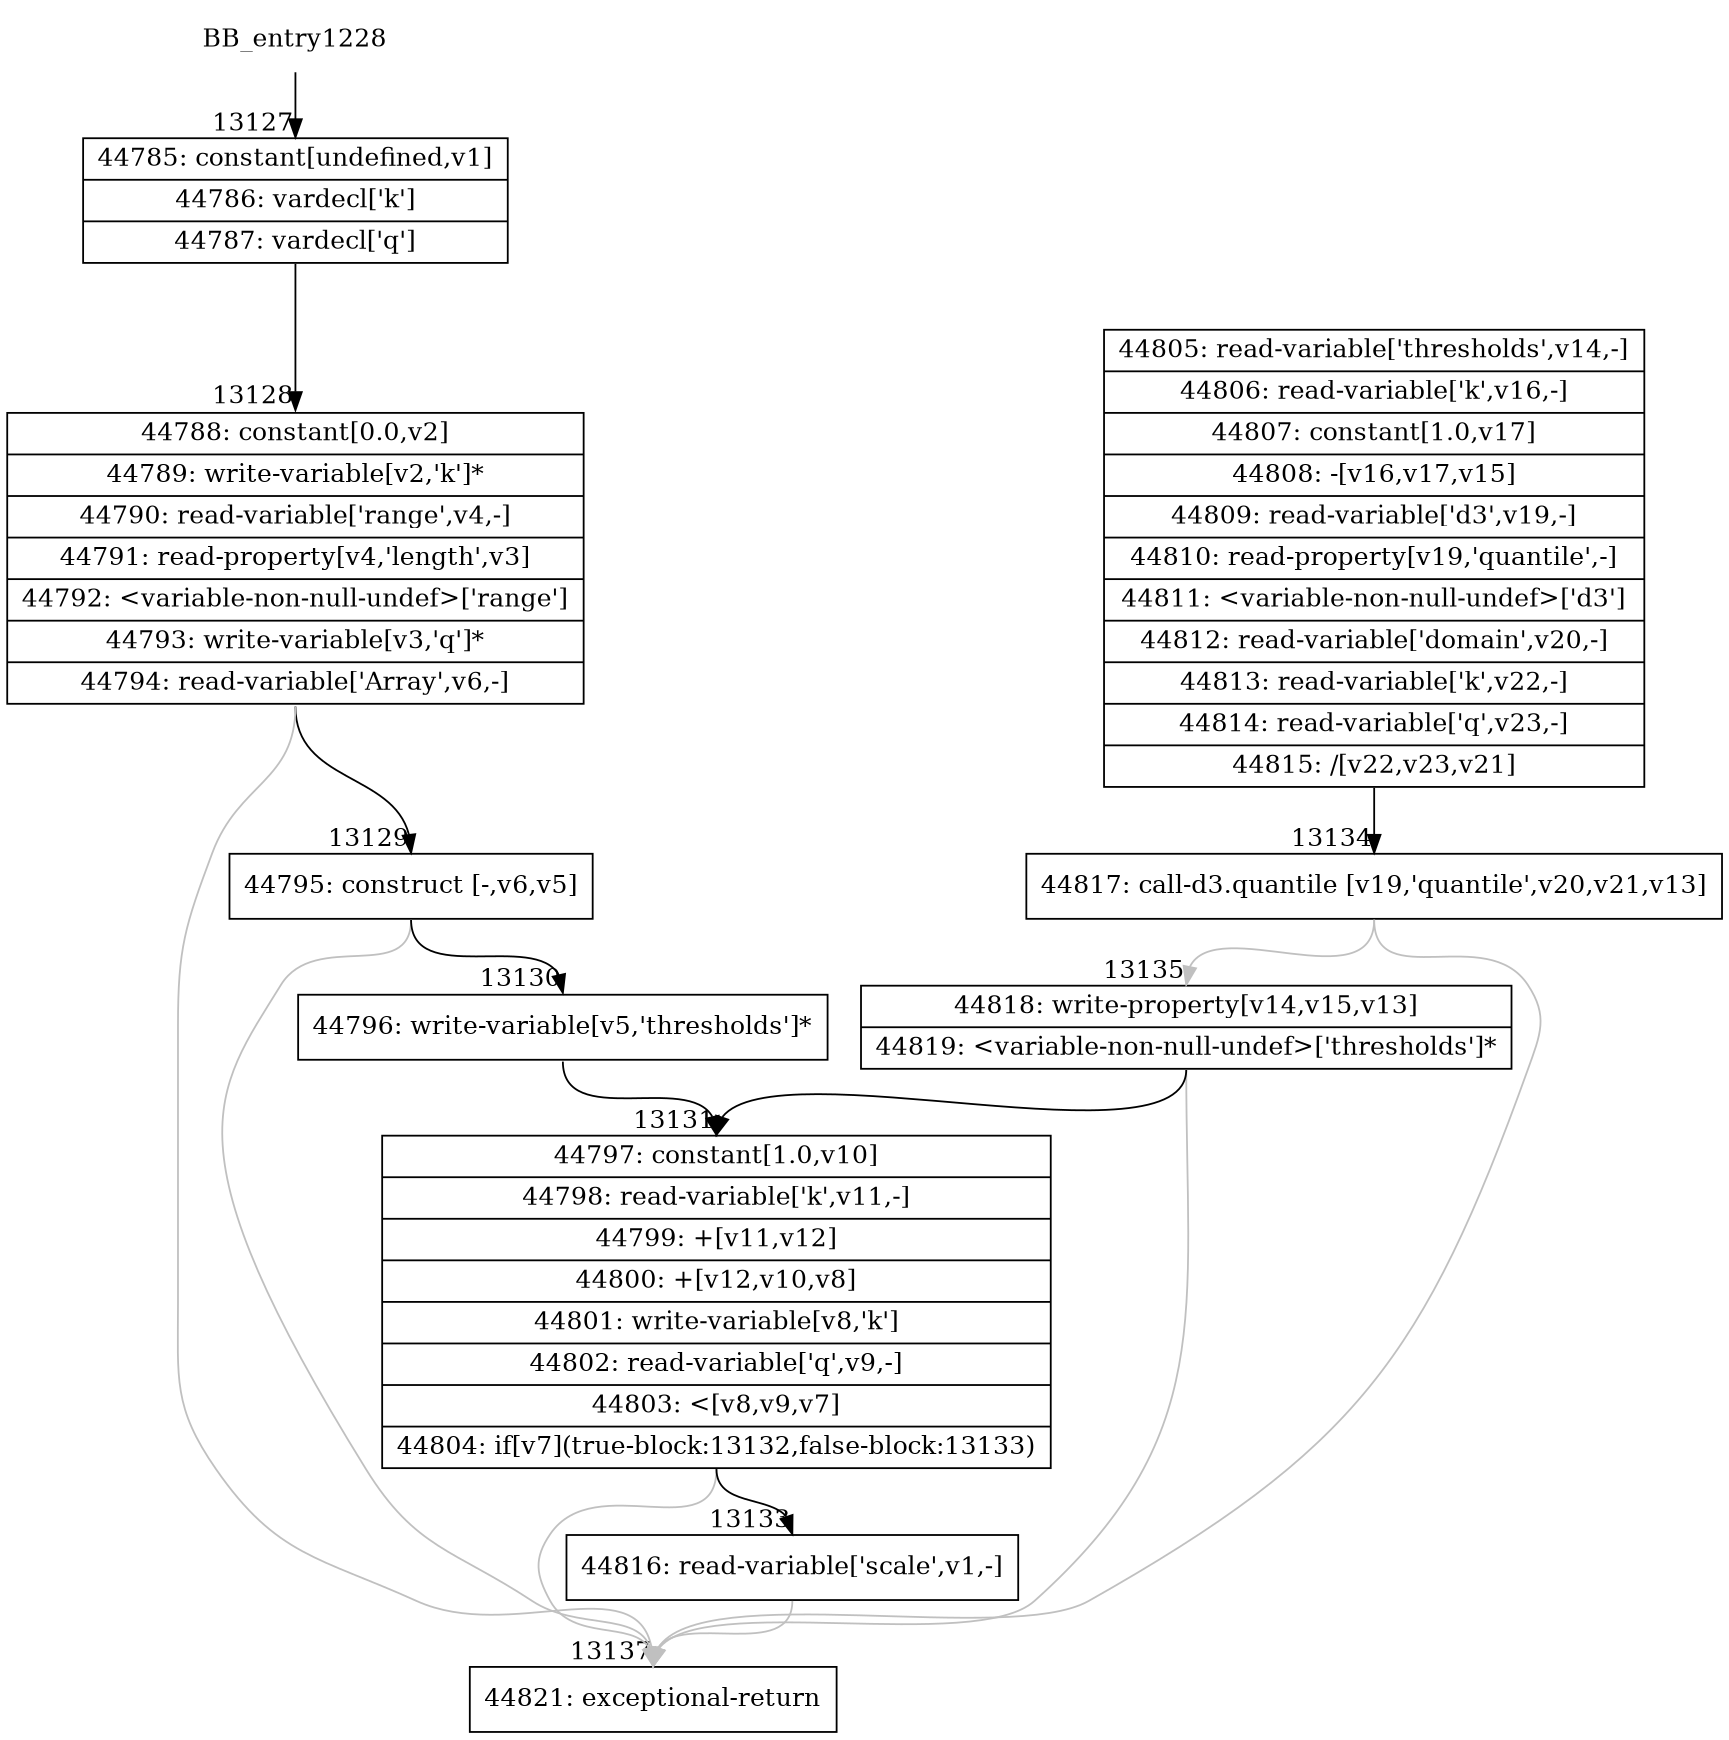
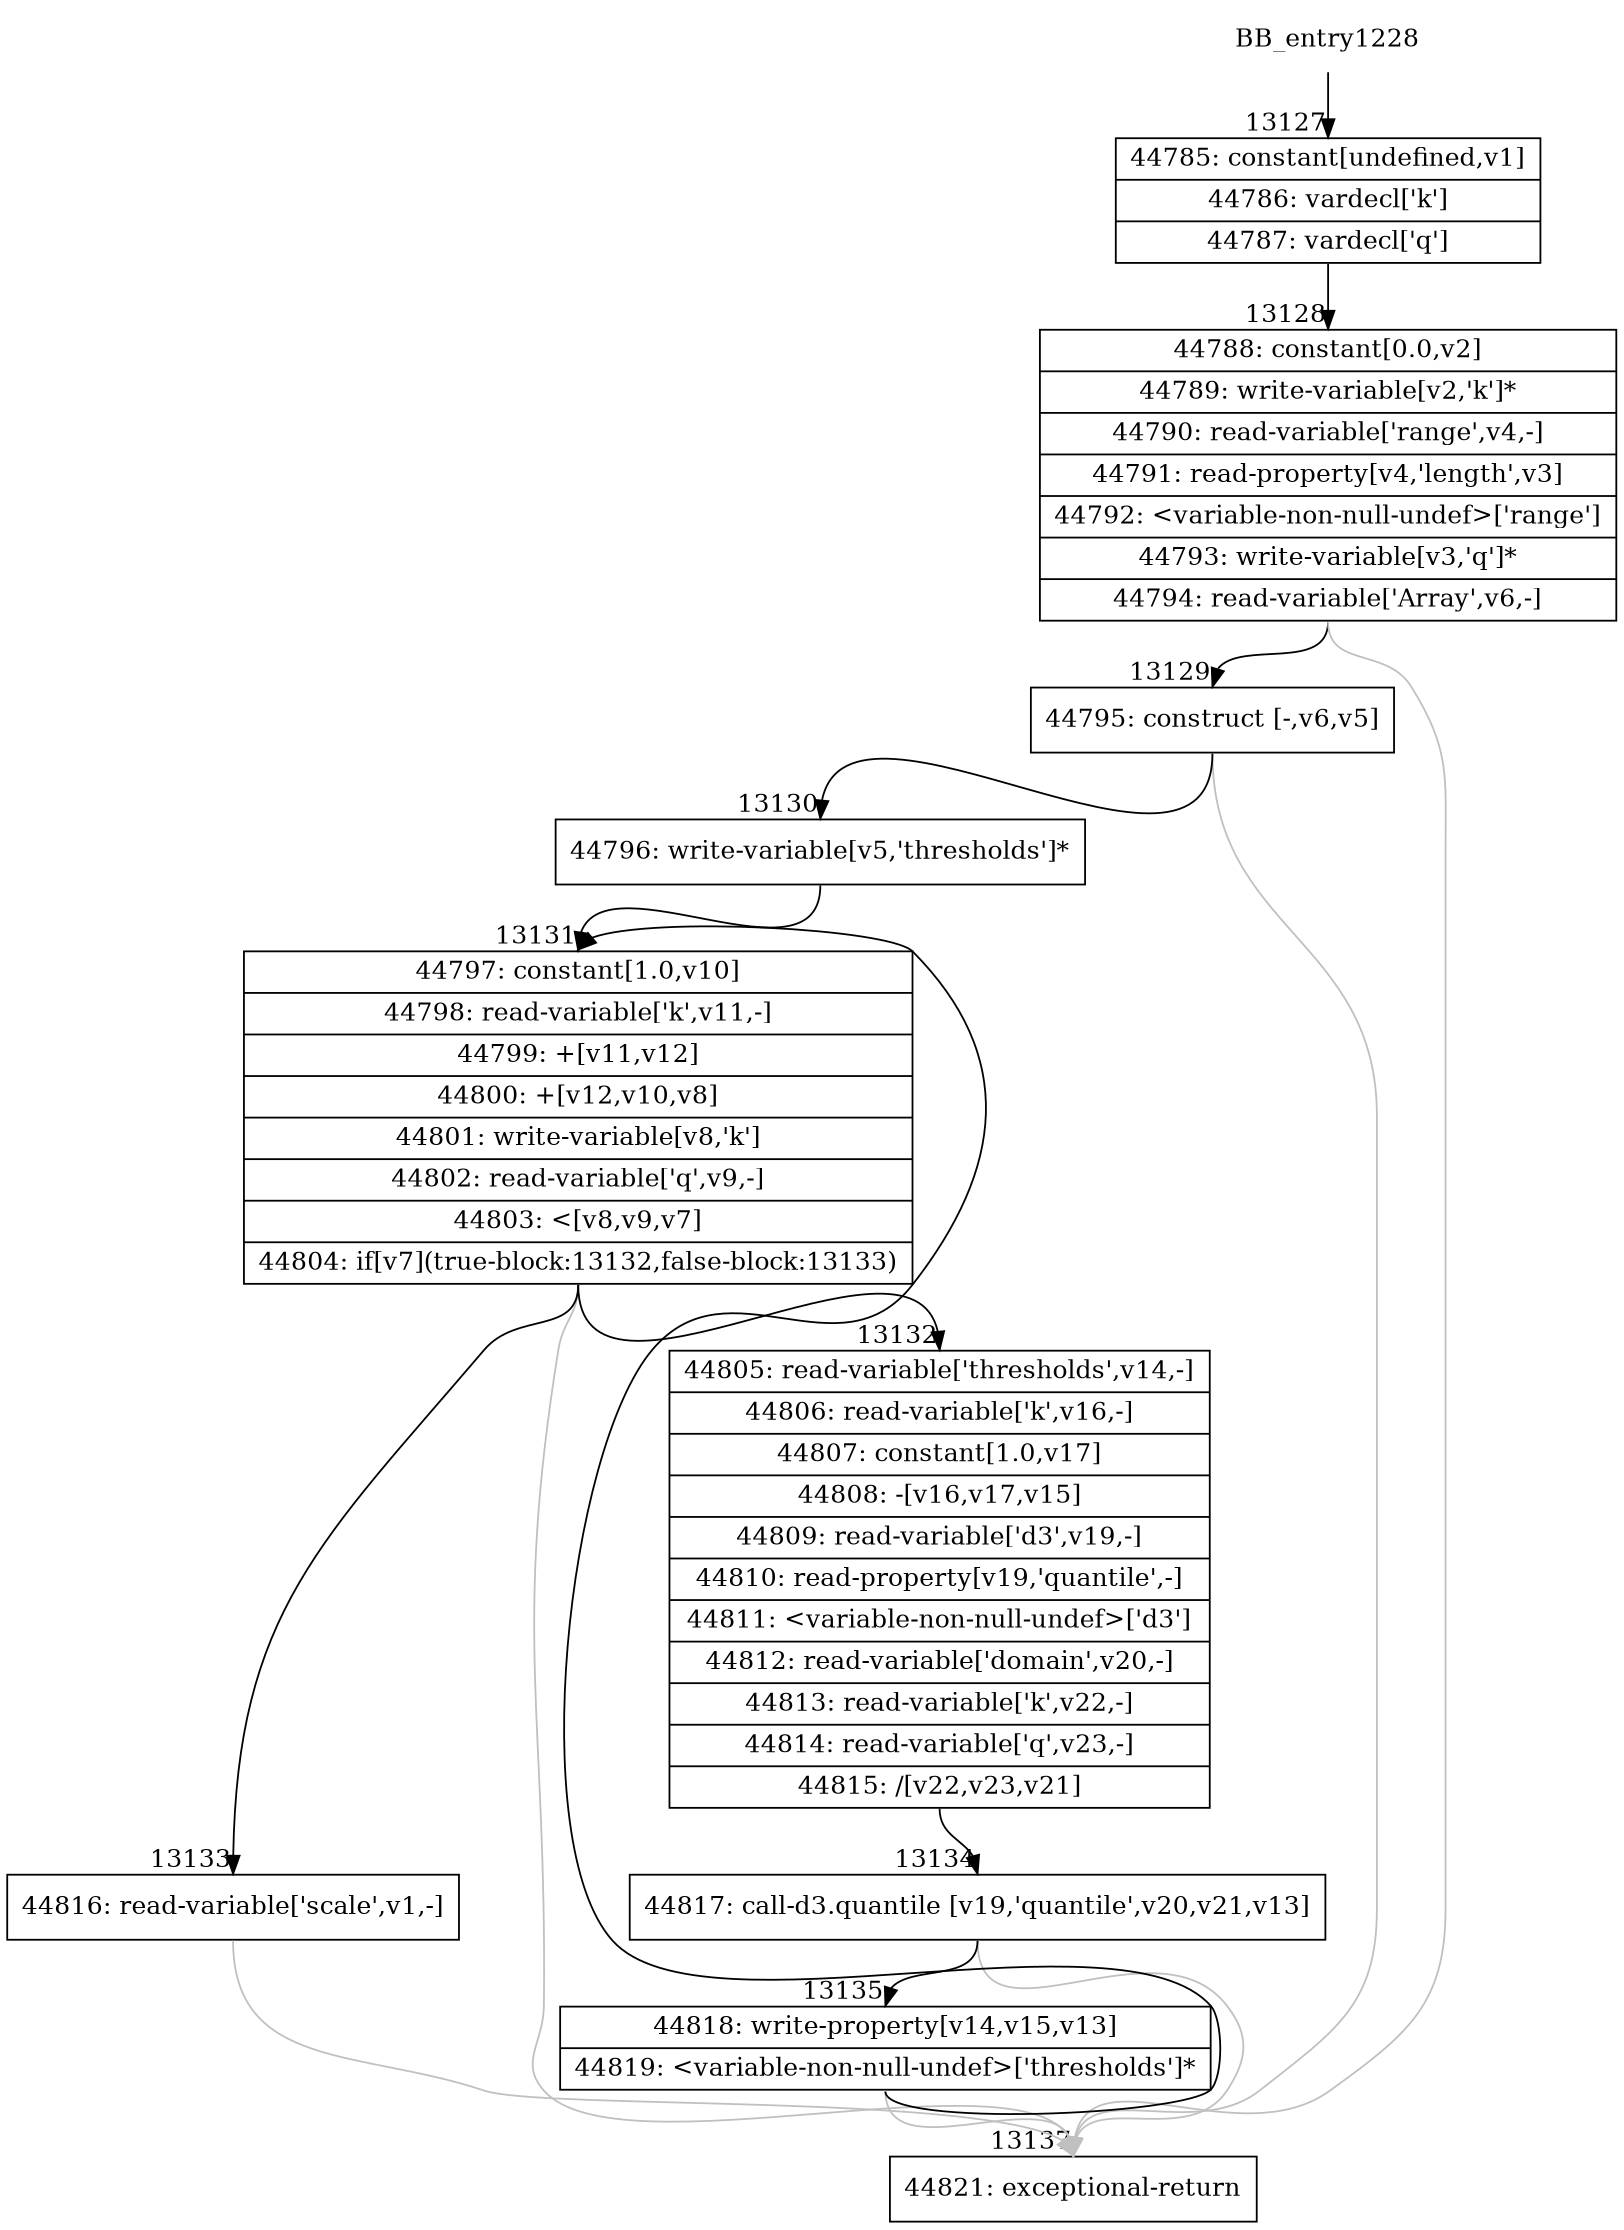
(1289, 953) -> (940, 1972)
none -> (720, 1327)
